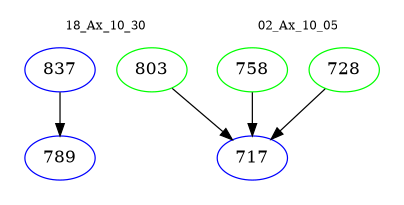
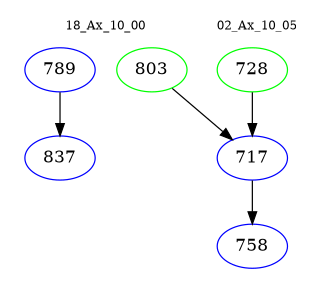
(106, 26) -> (106, 26)
(252, 70) -> (252, 246)
(60, 108) -> (60, 108)
(252, 108) -> (252, 196)
